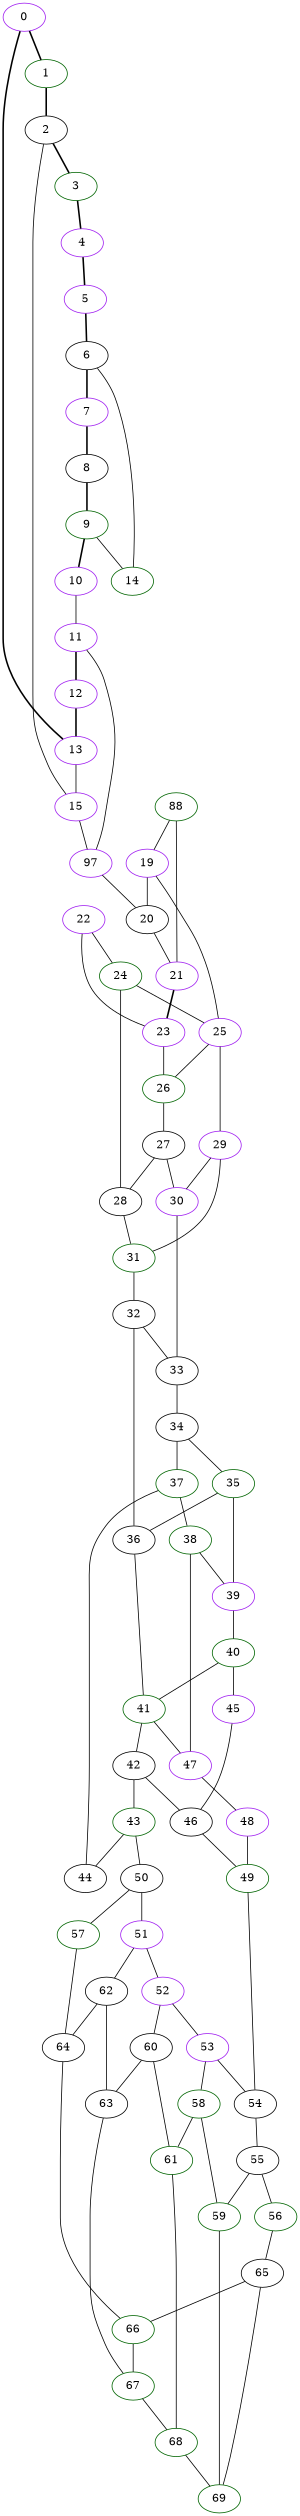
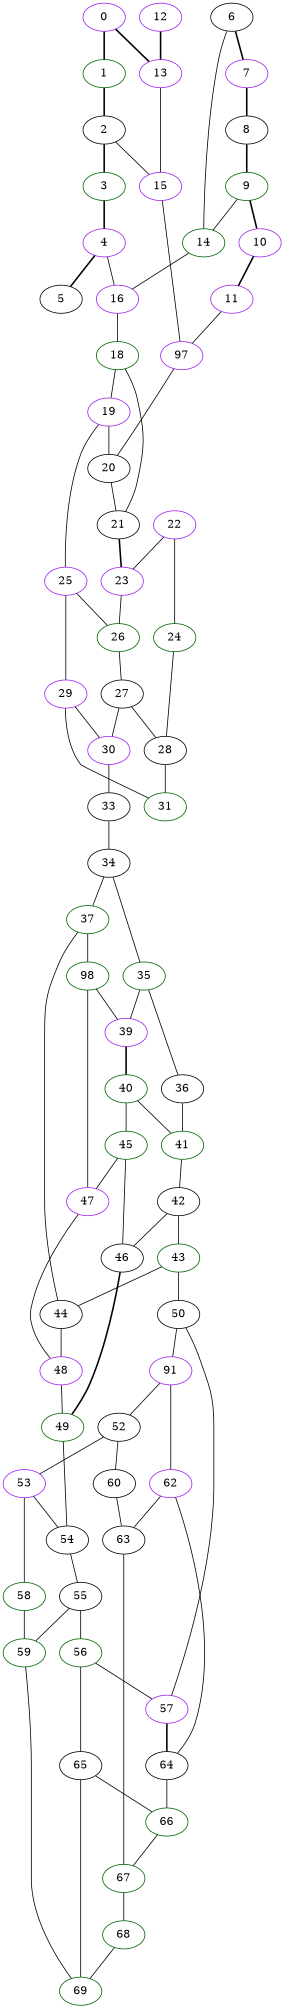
(85, 299) -> (61, 299)
none -> (118, 299)
(86, 328) -> none
(76, 610) -> (246, 271)
(76, 666) -> none
(176, 807) -> (118, 356)
(177, 976) -> (118, 525)
(165, 1001) -> none
(134, 1314) -> none
none -> (61, 1343)
(190, 1540) -> (88, 976)
(233, 1625) -> (126, 1061)
none -> (118, 1678)
(233, 1709) -> (126, 1145)
(167, 1737) -> (107, 1173)
(219, 1850) -> (103, 1346)
(78, 1935) -> (167, 1709)
(142, 1935) -> (171, 1371)
(71, 1991) -> (167, 1738)
(107, 1991) -> (171, 1484)
(163, 1991) -> (119, 1427)
(172, 2160) -> none
